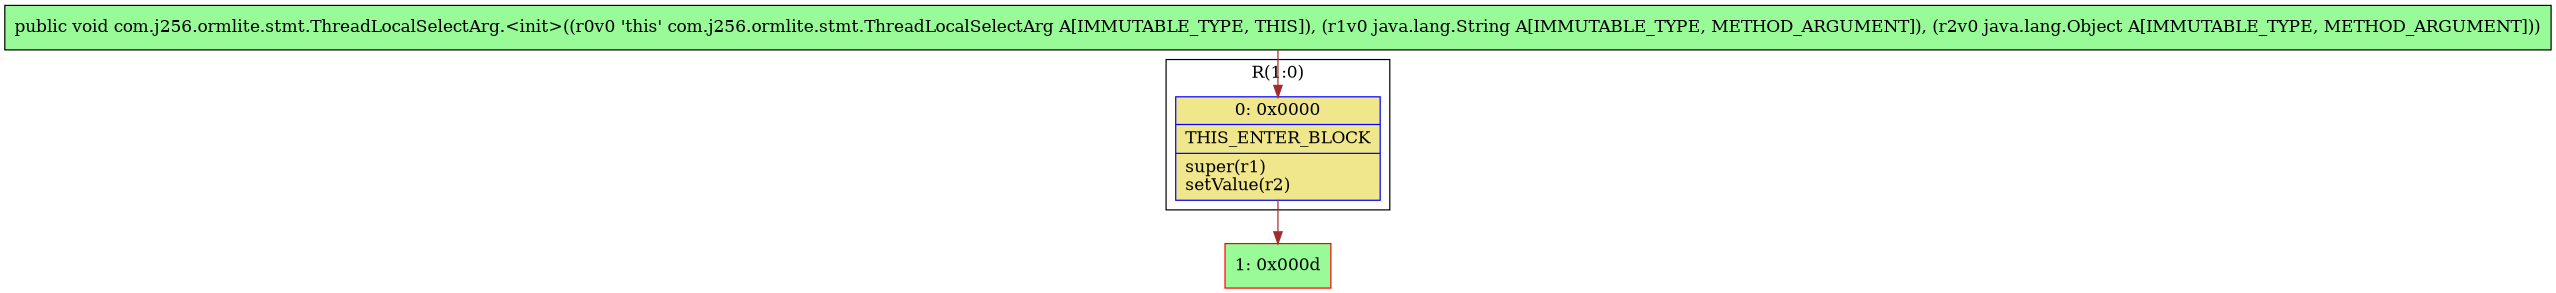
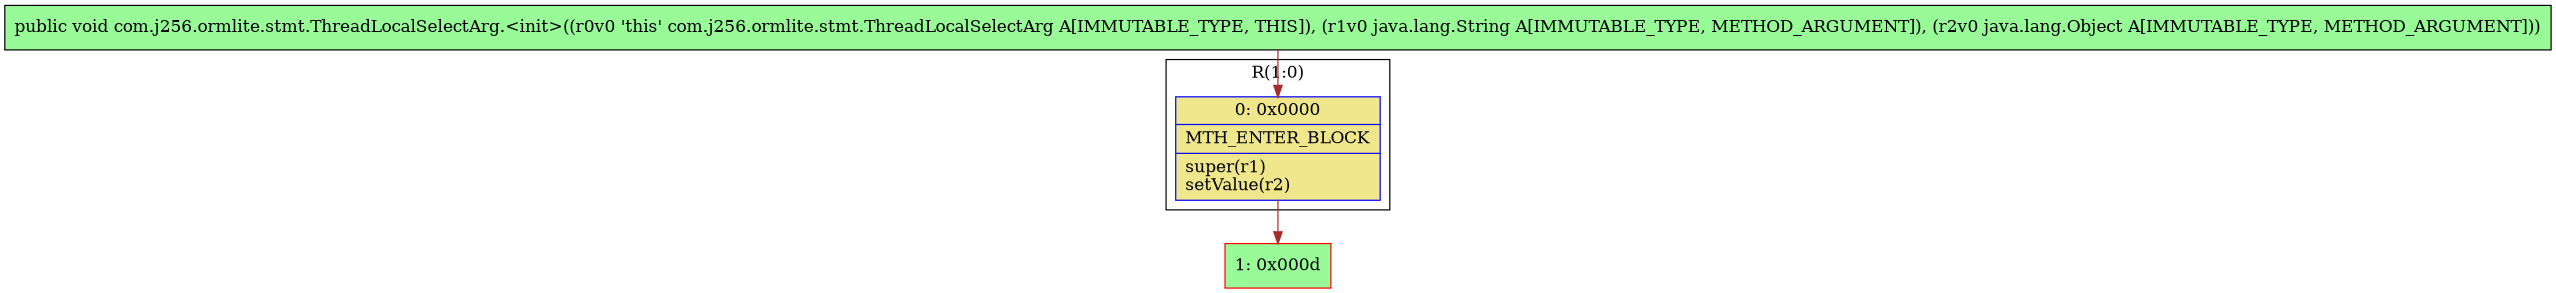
(1278, 138) -> (1278, 138)
